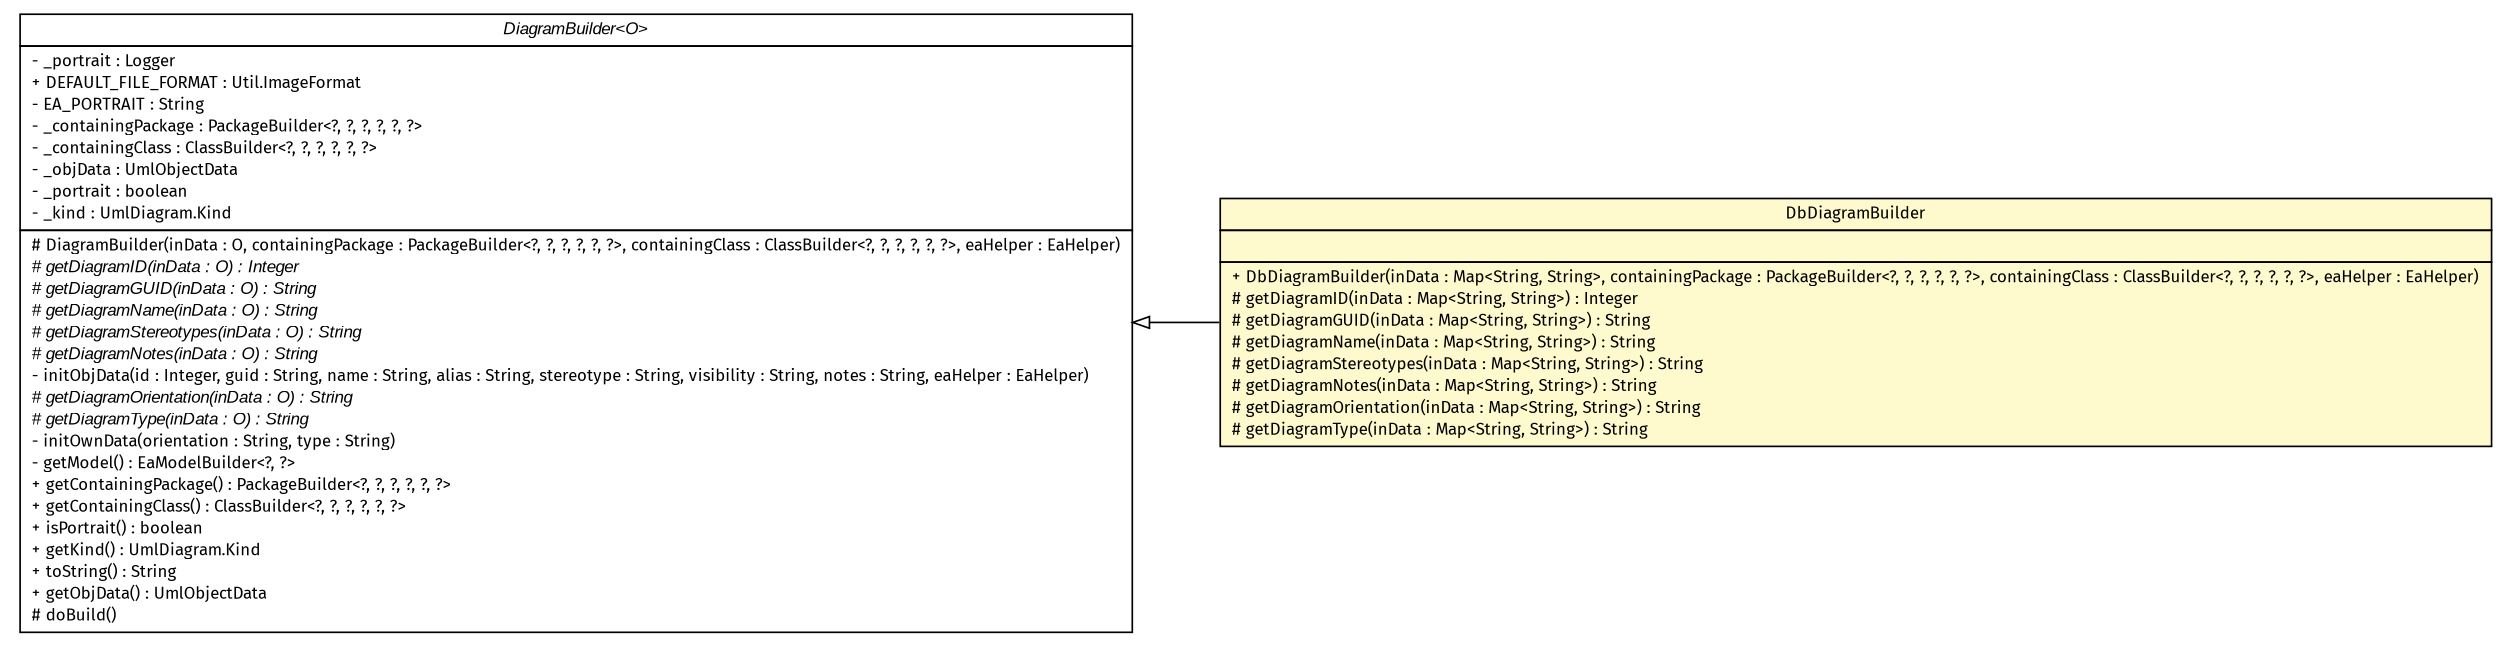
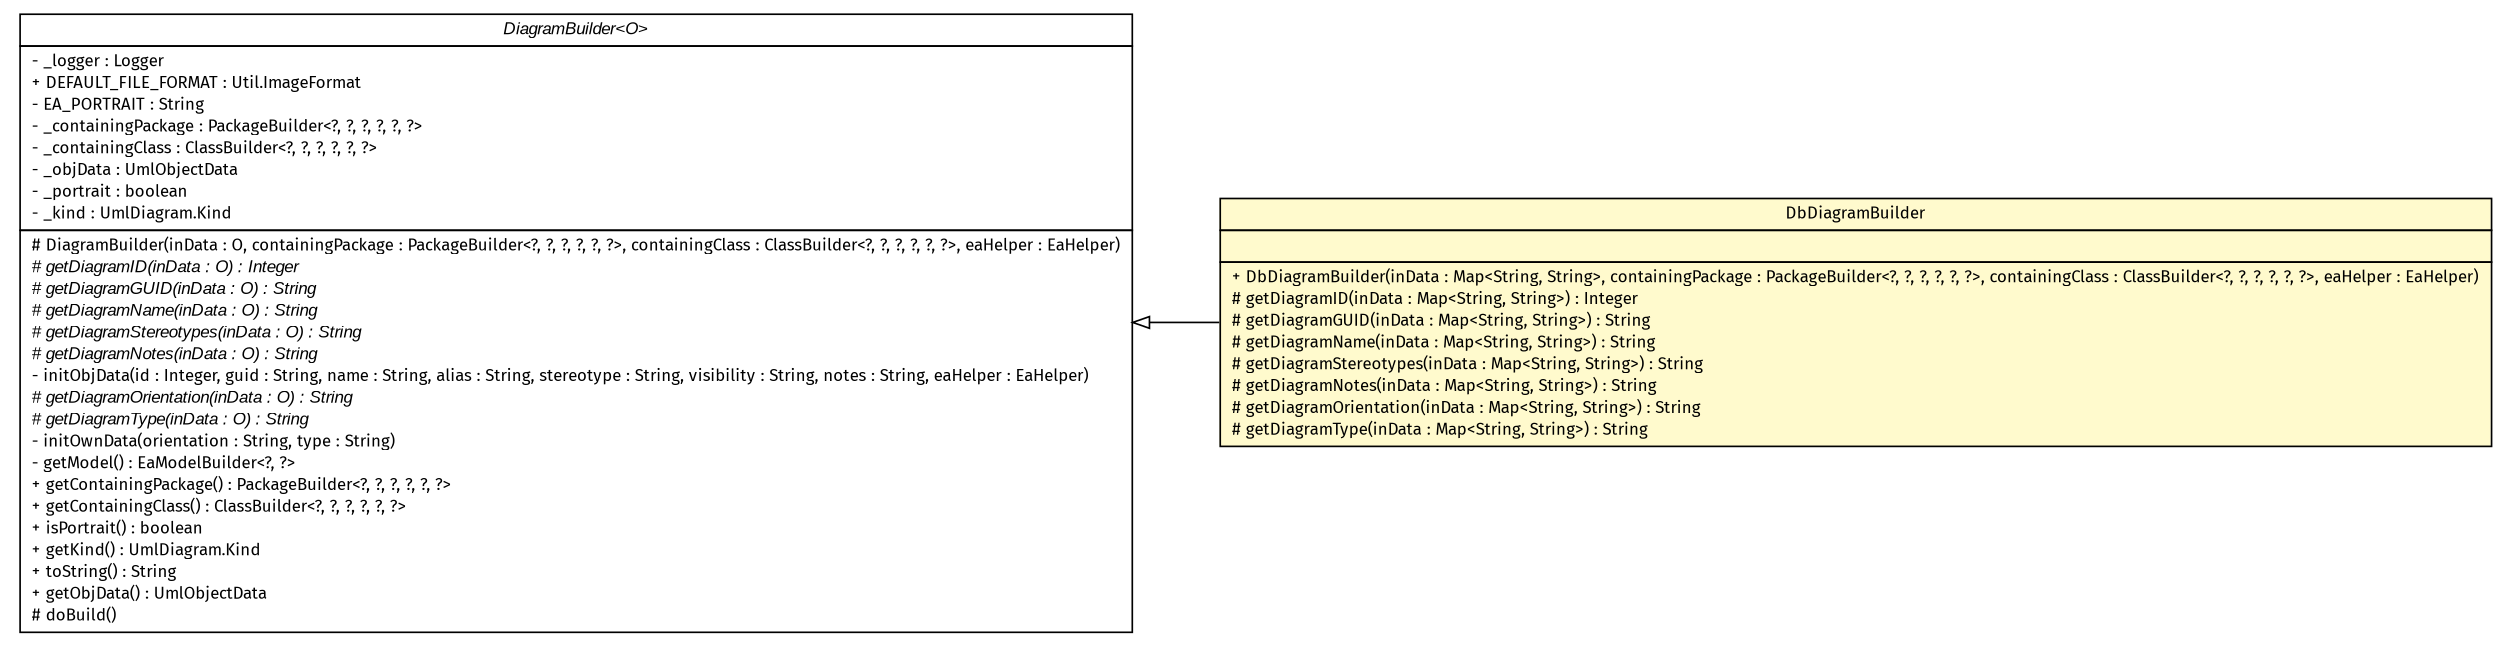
(104, 61) -> (98, 61)
